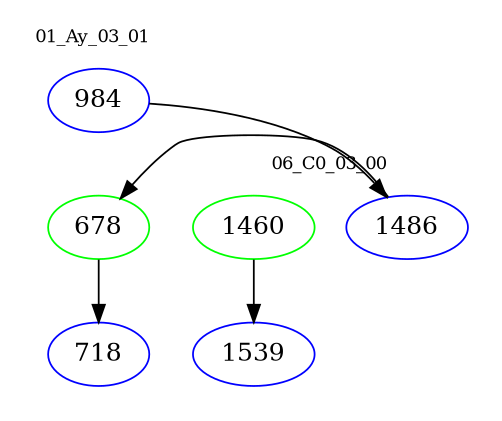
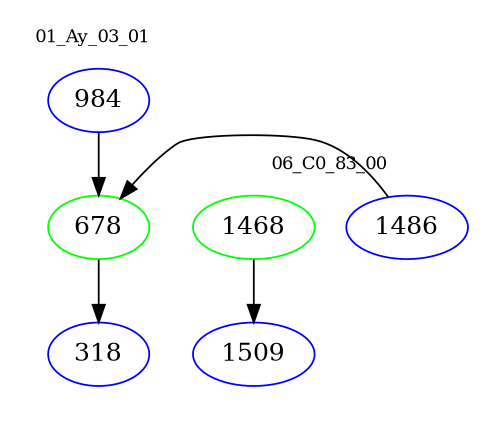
(270, 124) -> (99, 155)
(330, 165) -> (330, 165)
(254, 227) -> (254, 227)
(99, 354) -> (99, 354)
(254, 354) -> (254, 354)
